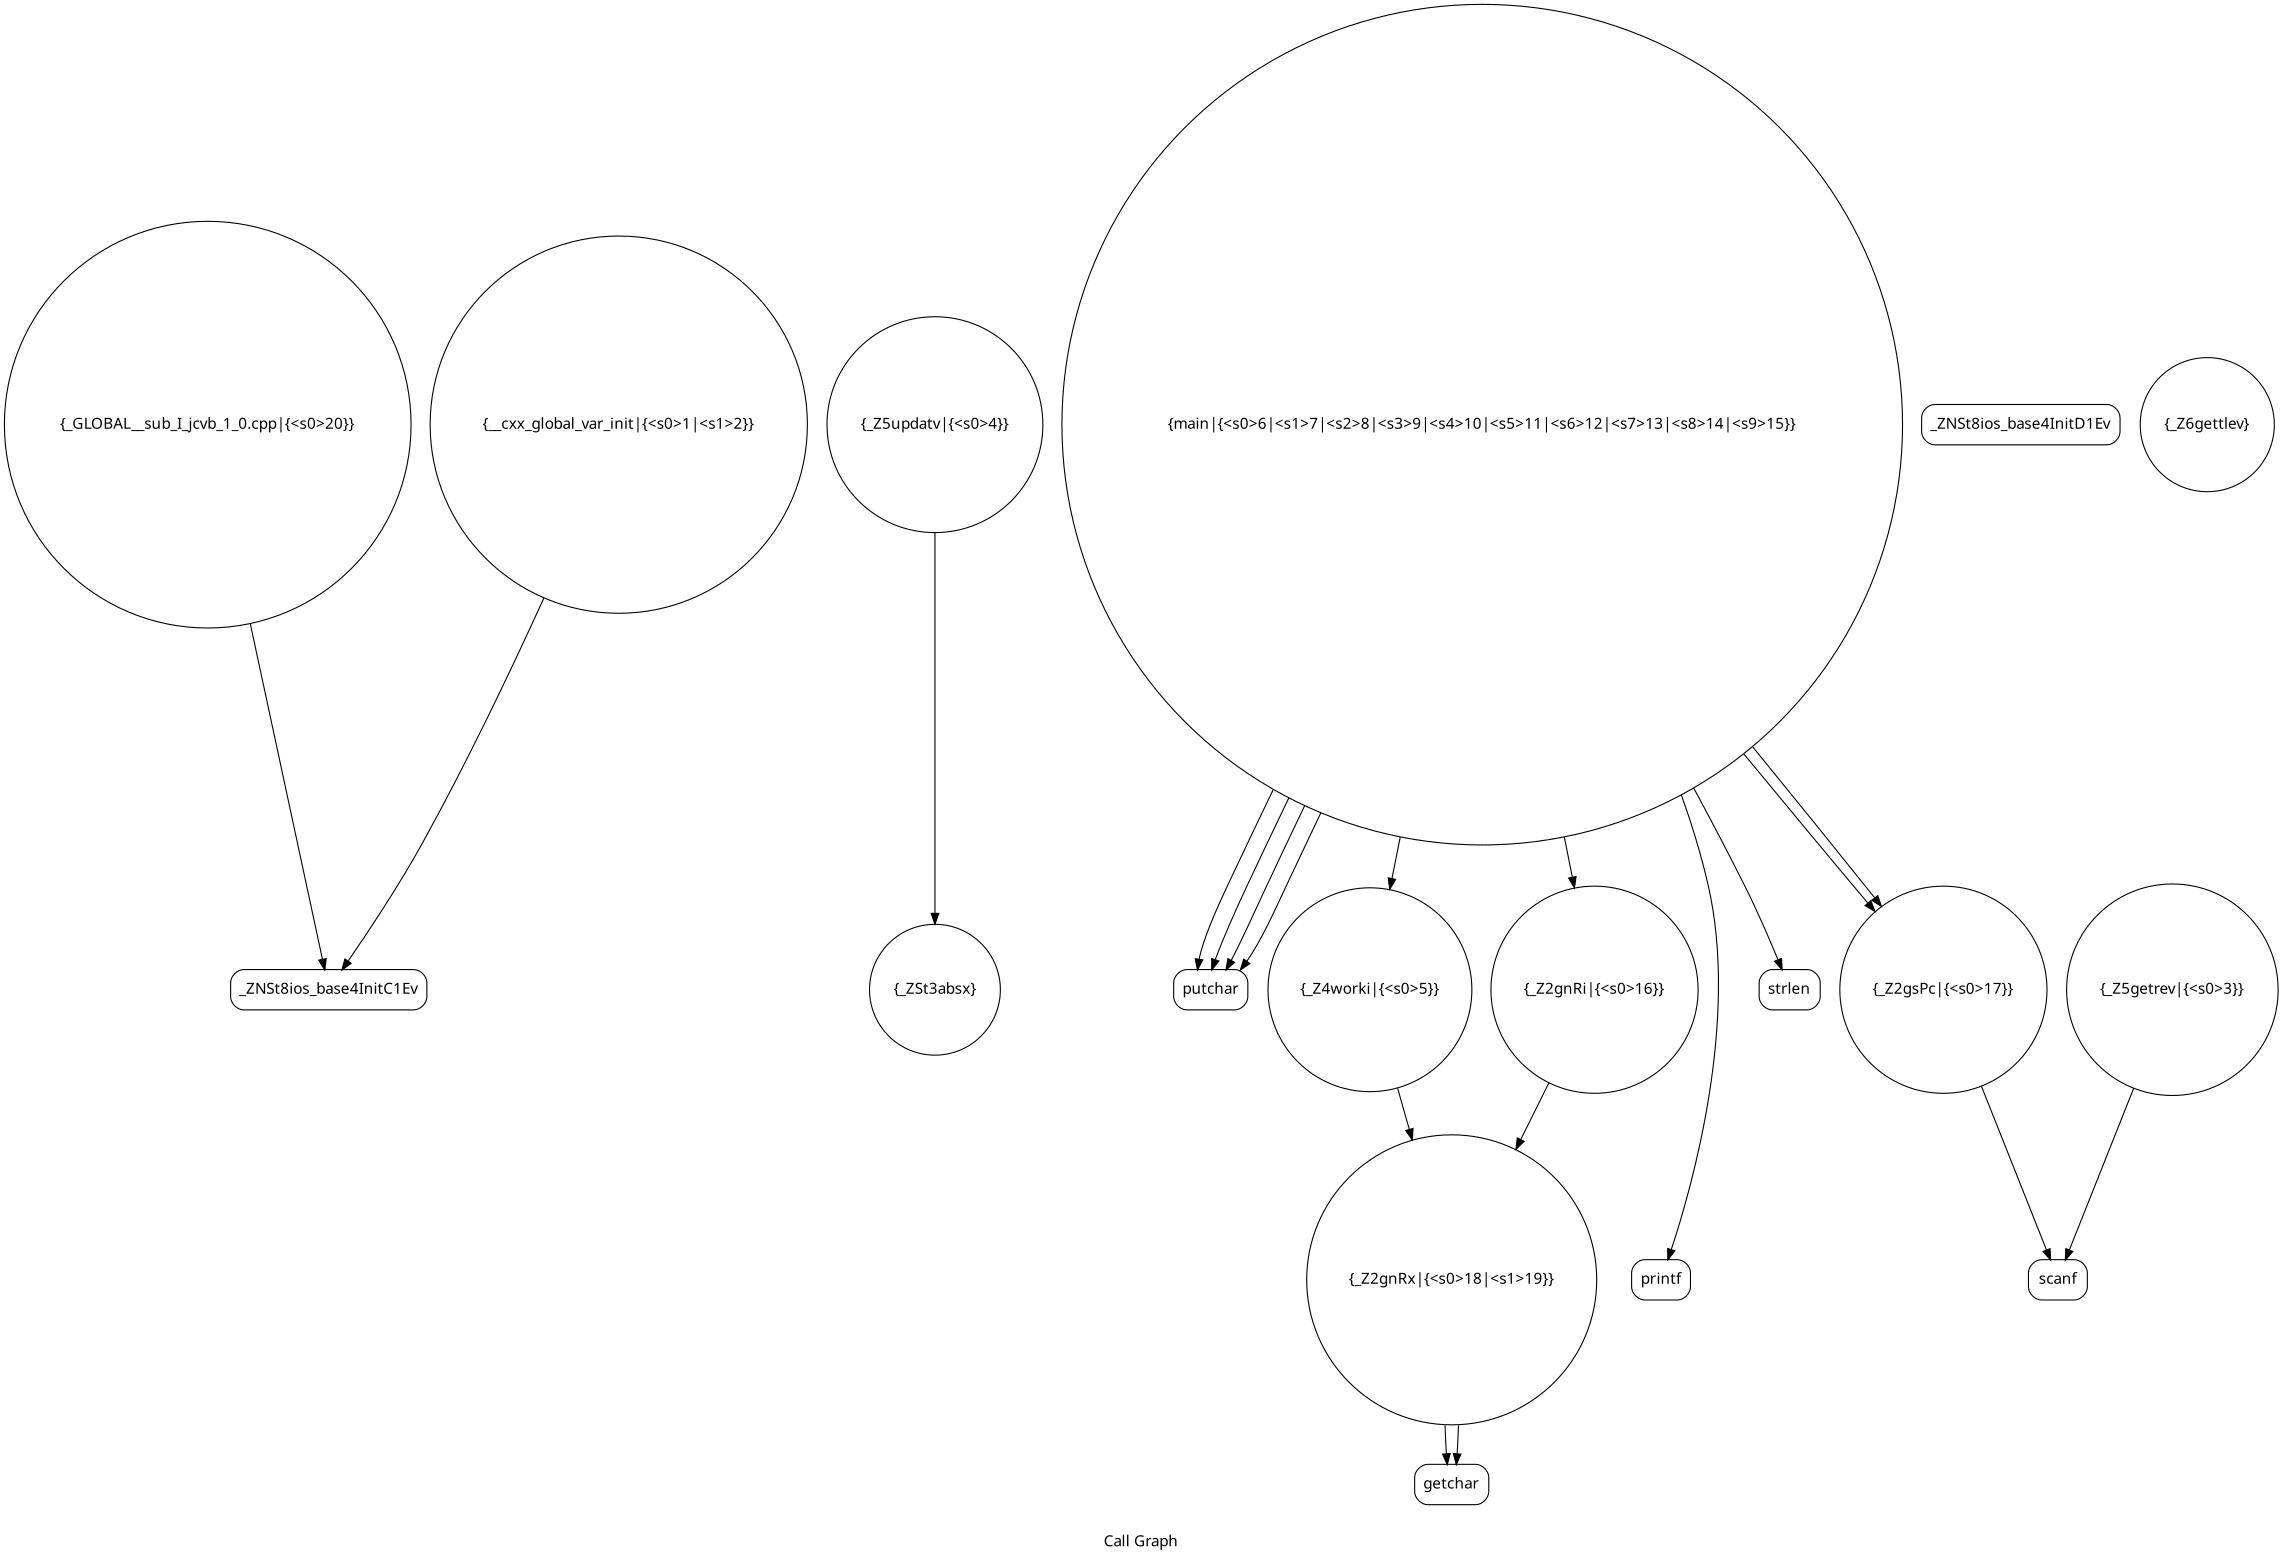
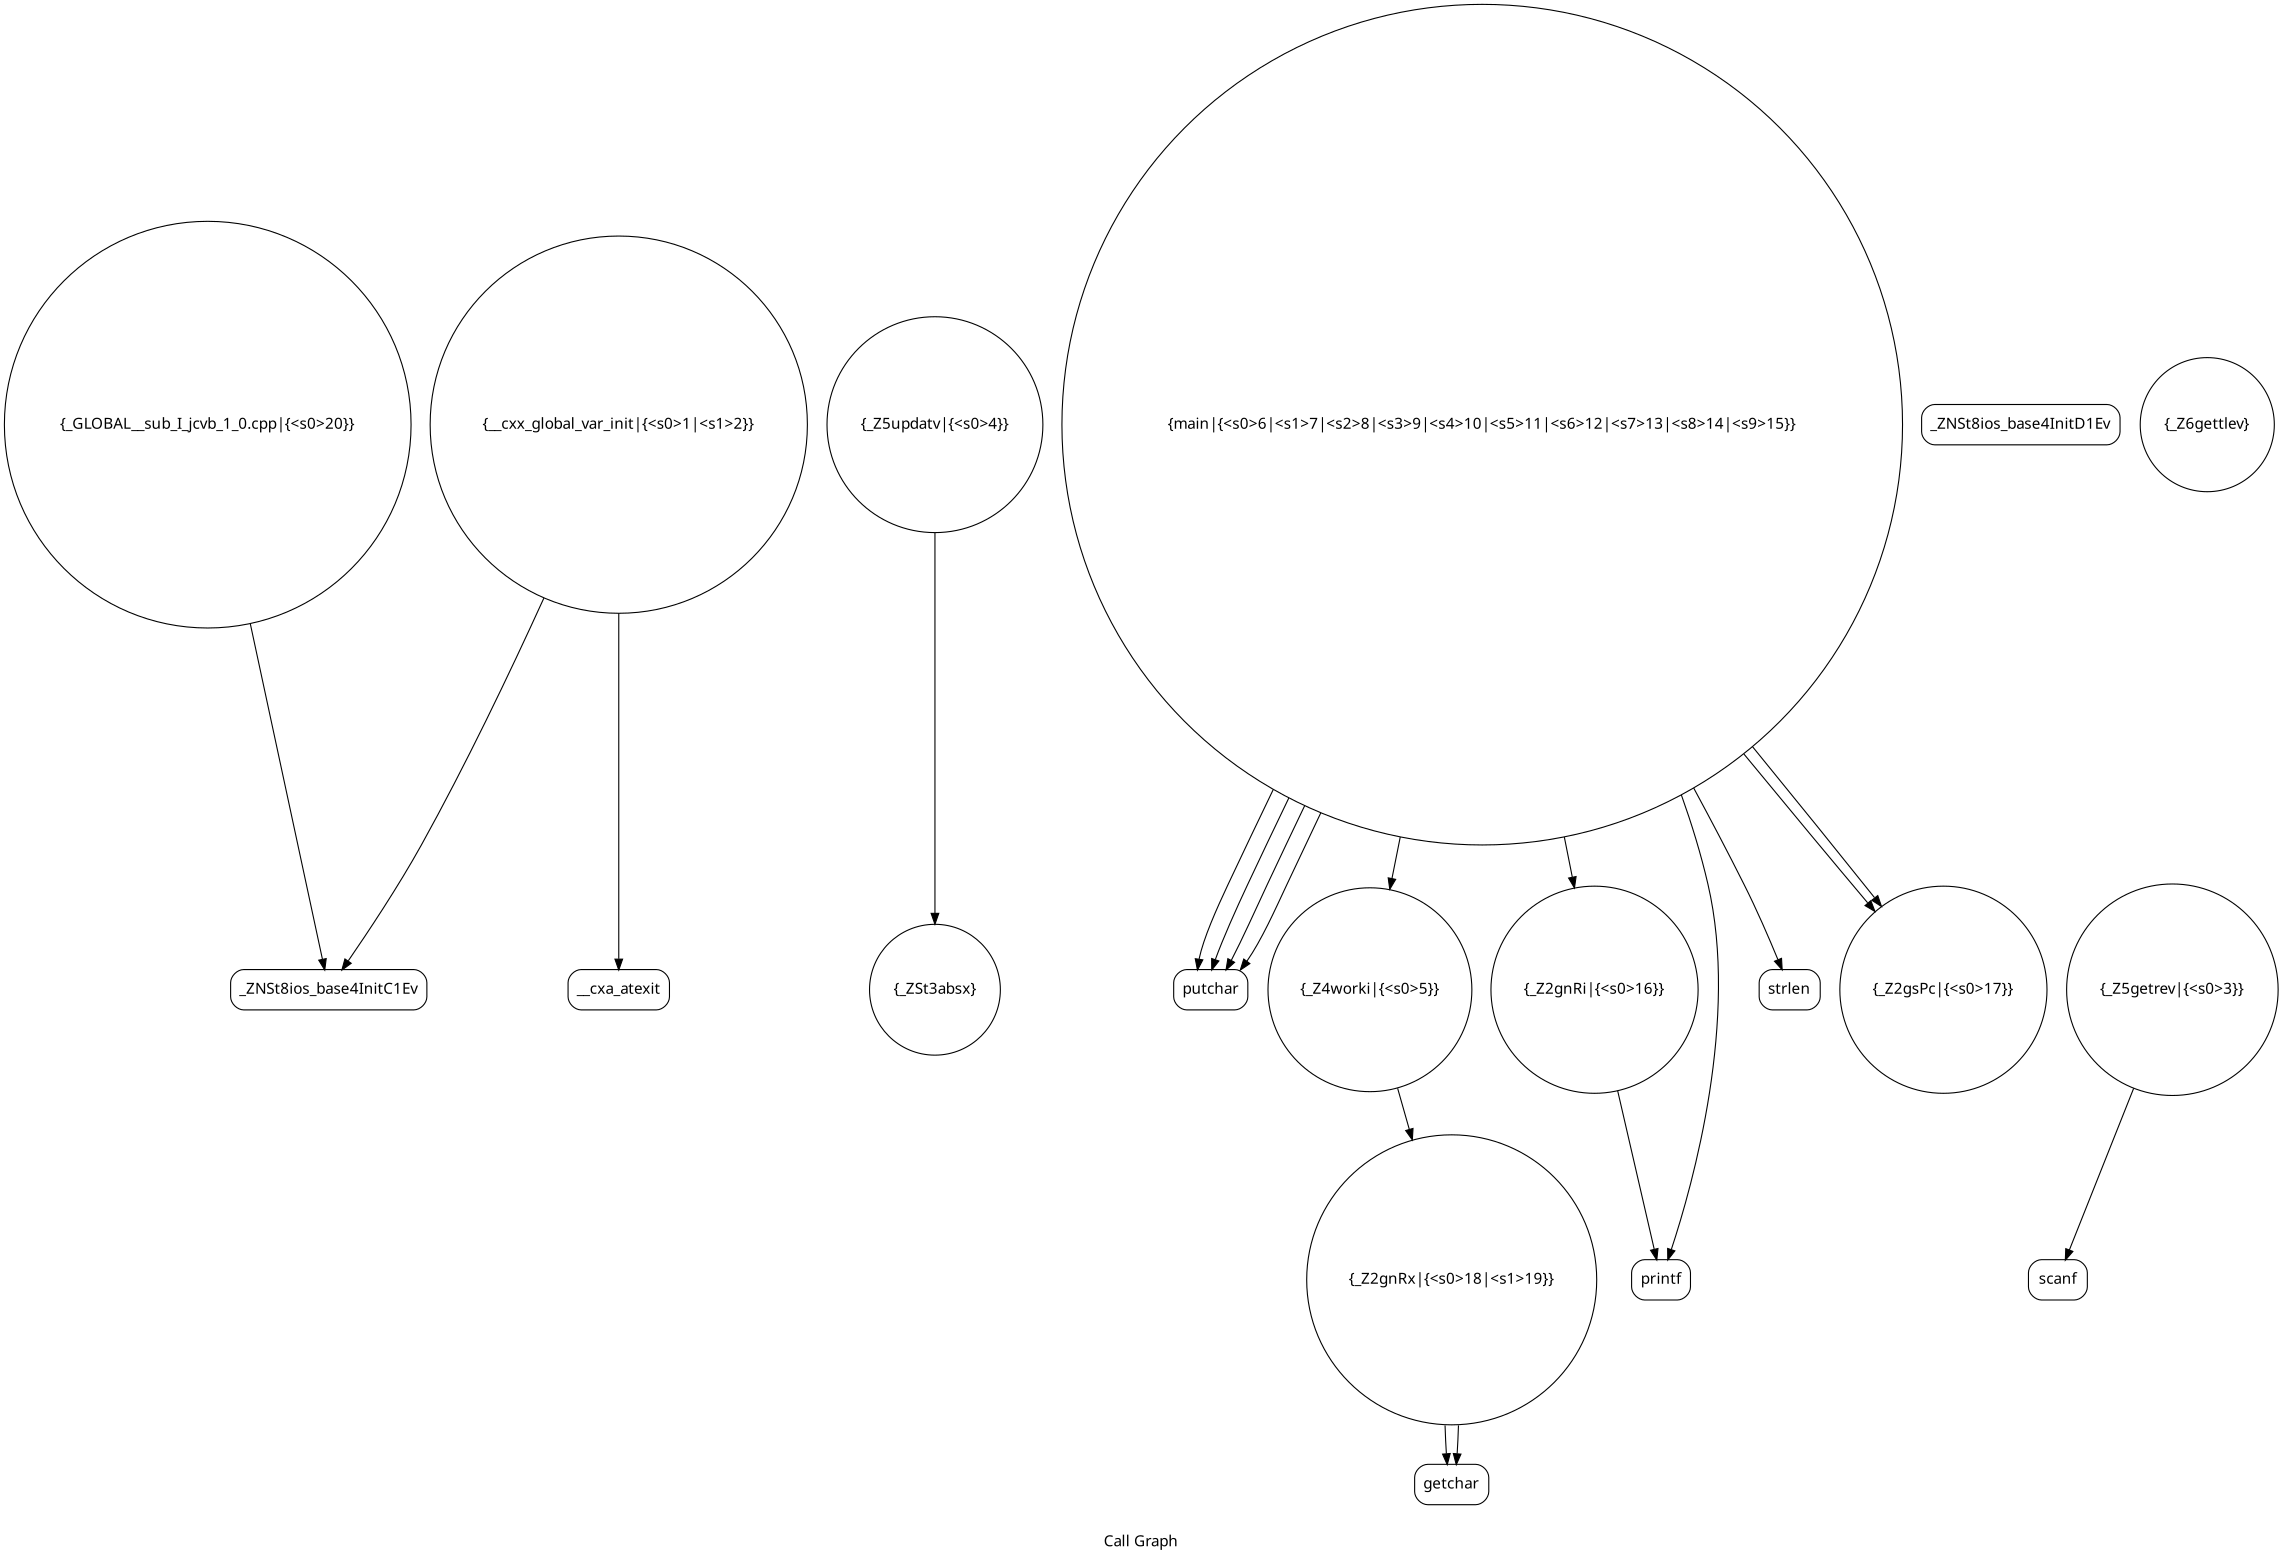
none -> (619, 990)
(1535, 1111) -> (1636, 1170)
(2014, 1168) -> none
